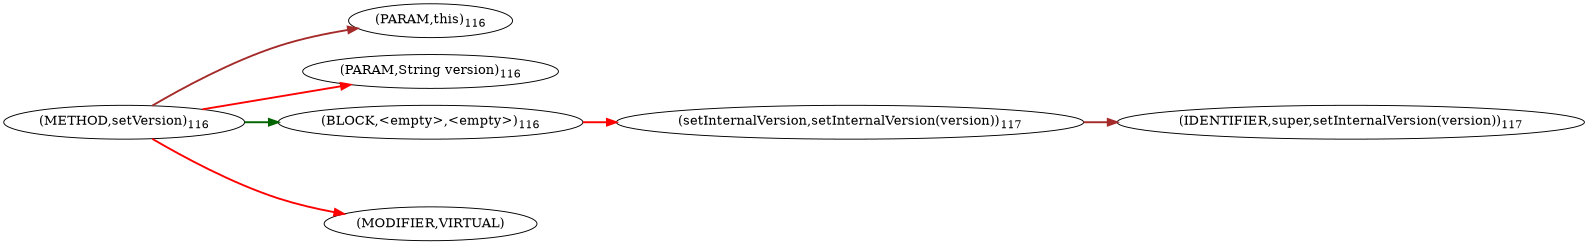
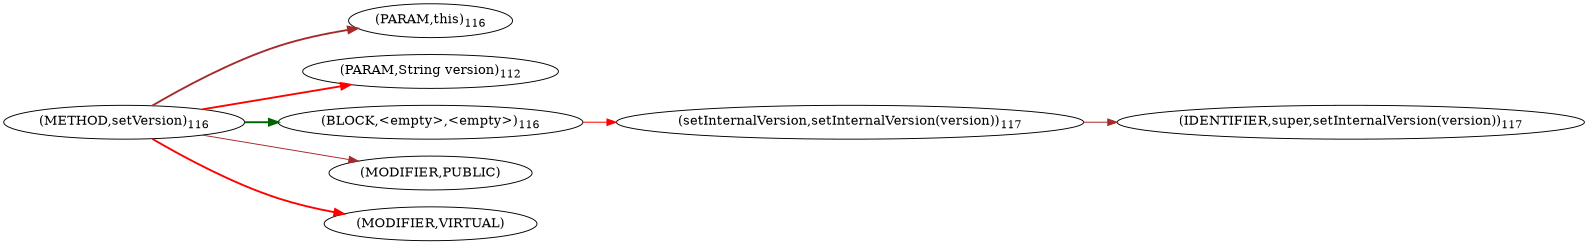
(510, 70) -> (510, 70)
(595, 122) -> (595, 122)
(1096, 122) -> (1096, 122)
none -> (431, 173)
